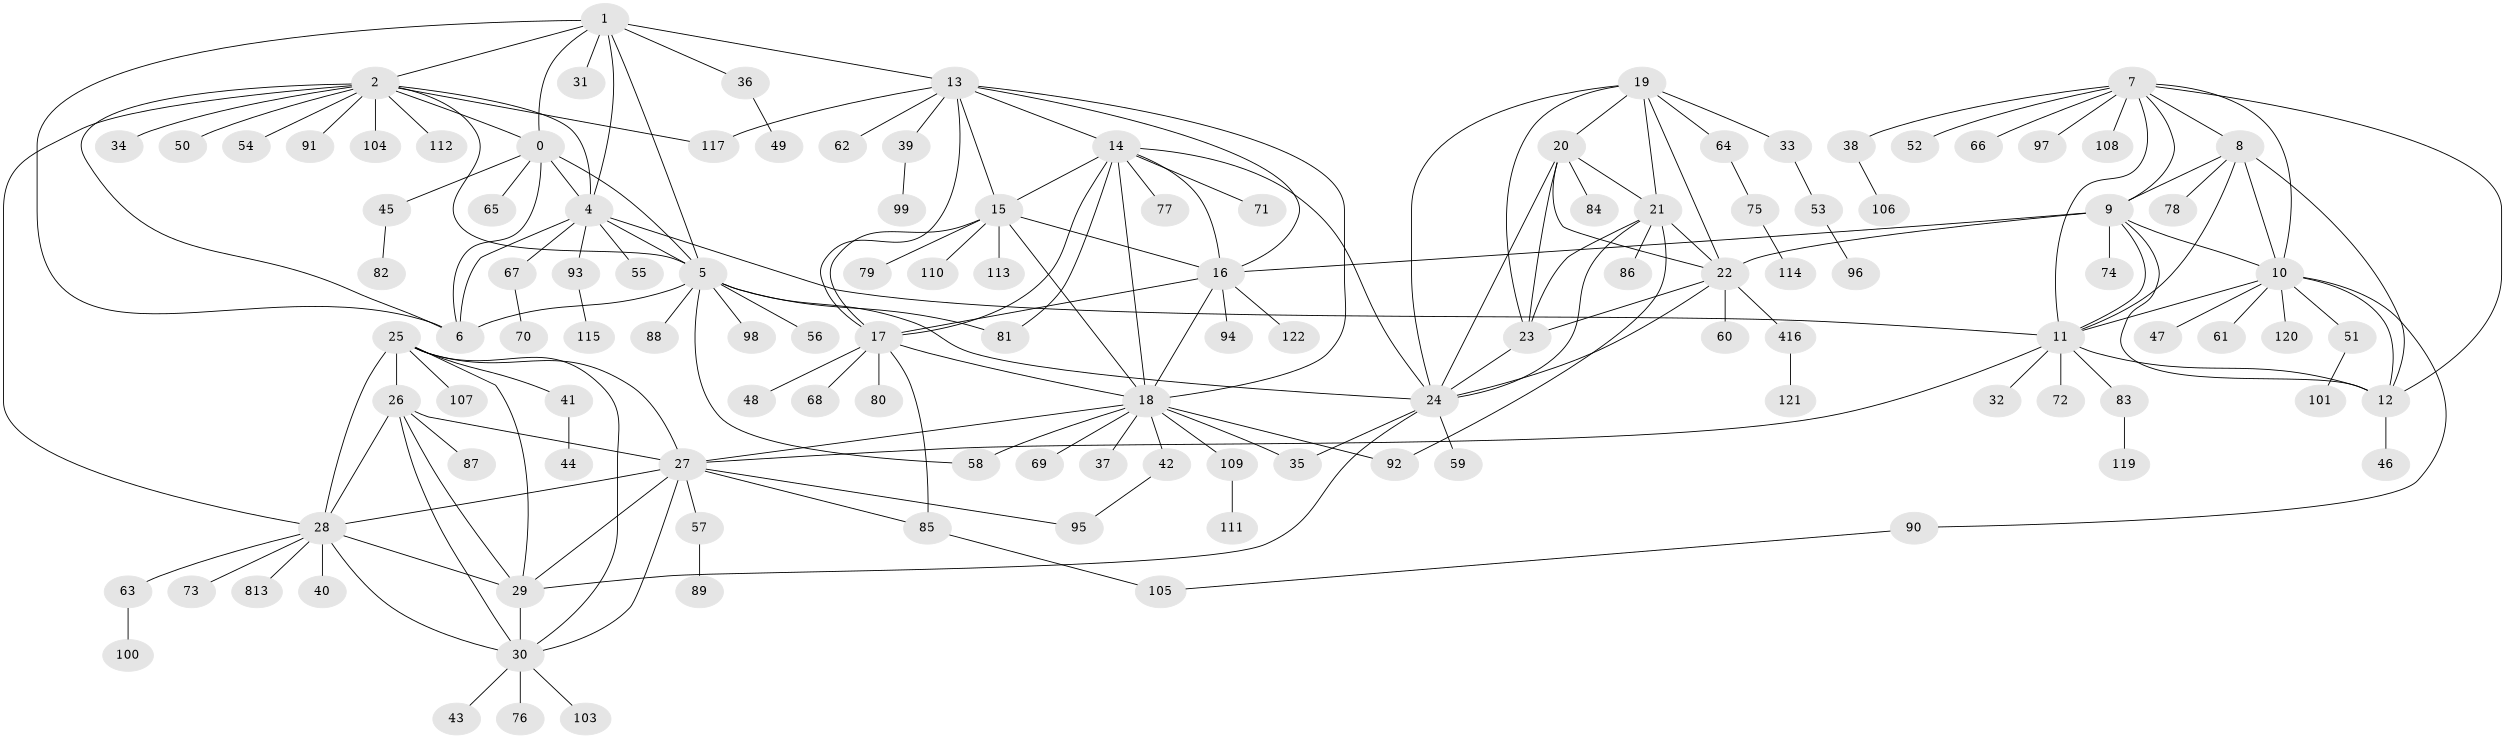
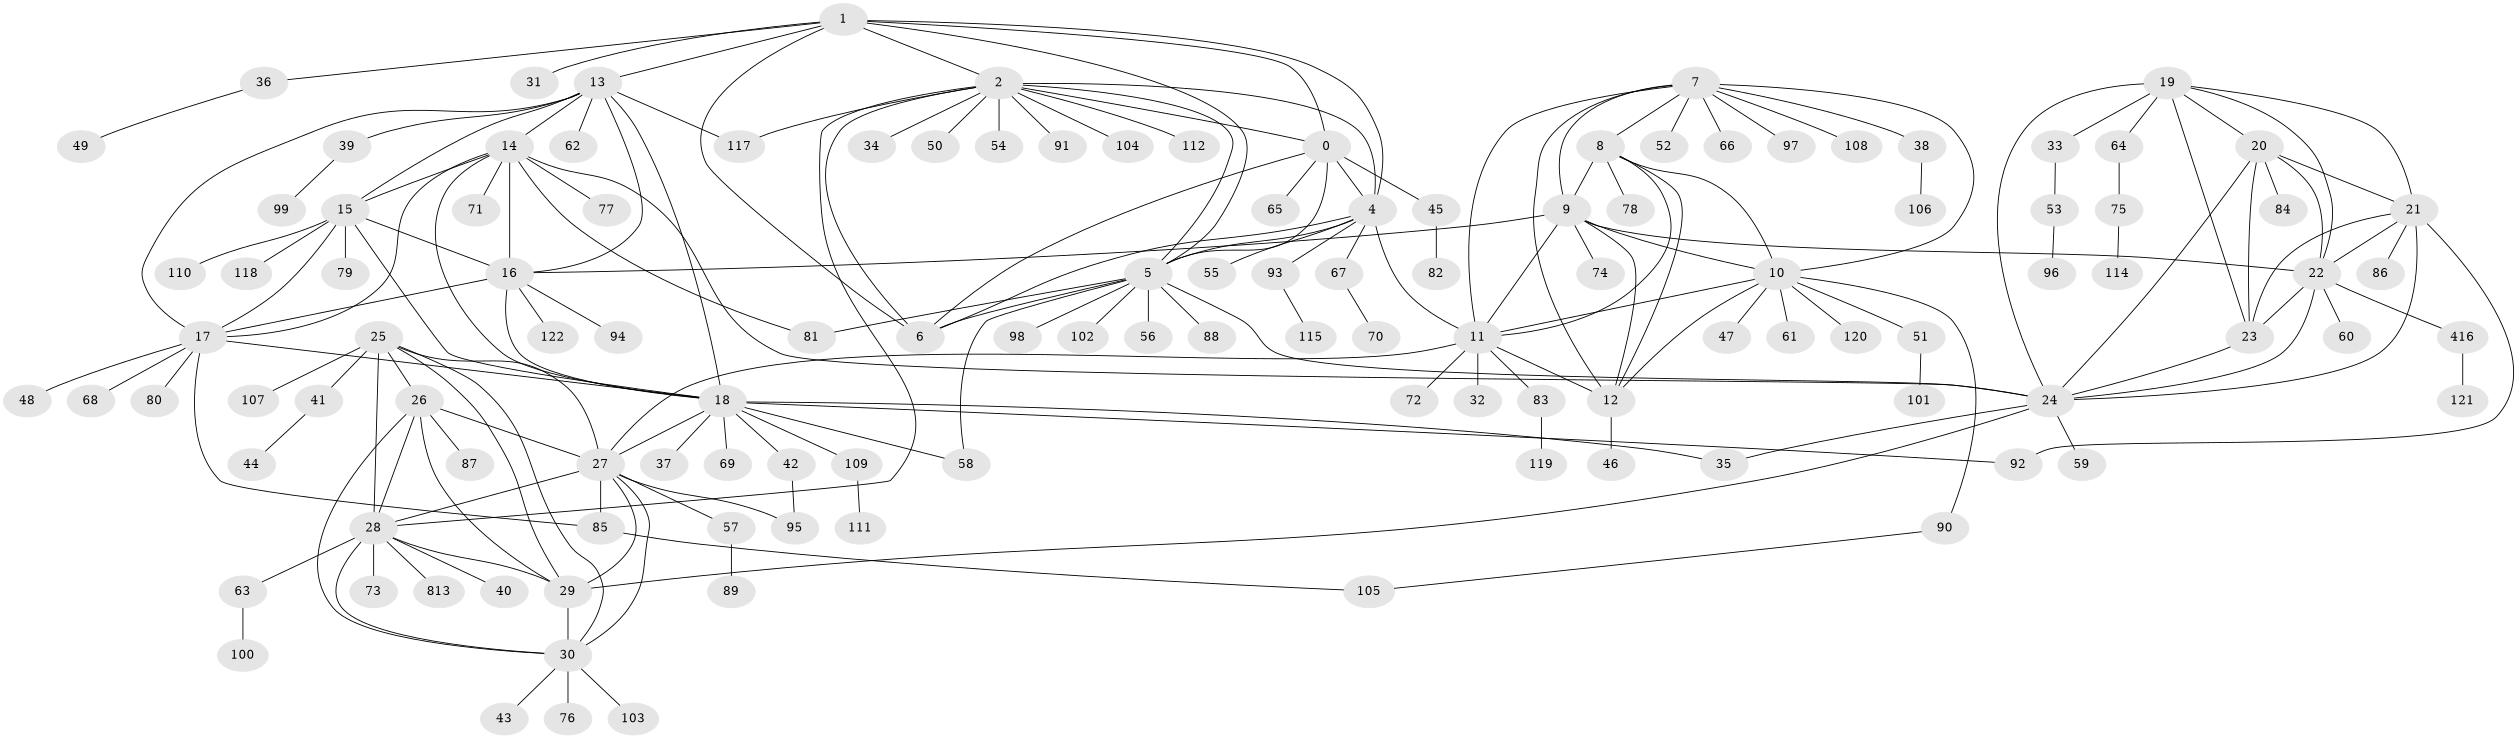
(999, 274) -> (246, 274)
none -> (1083, 337)
